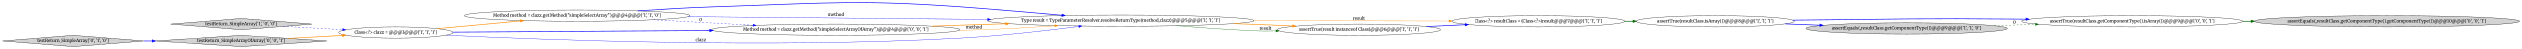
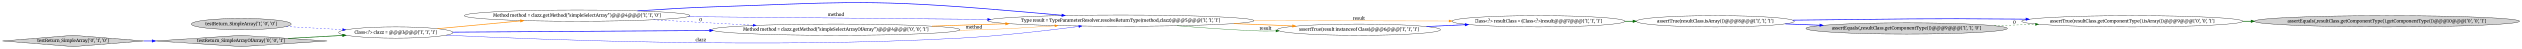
(241, 24) -> (241, 24)
(315, 37) -> (315, 37)
